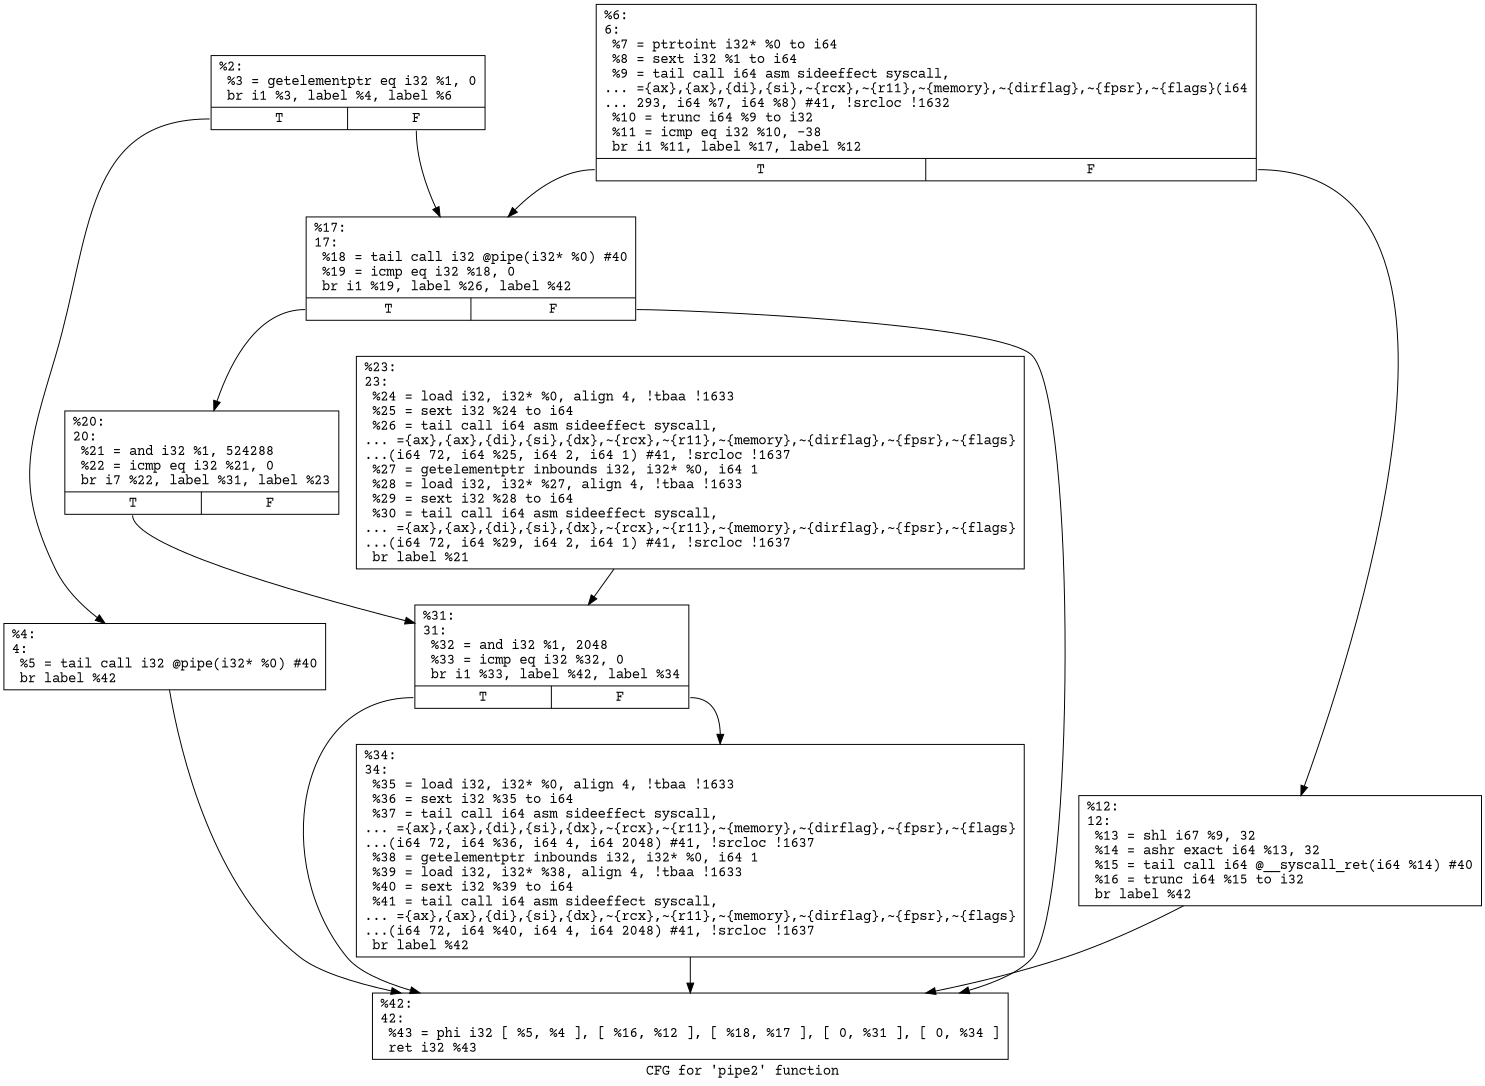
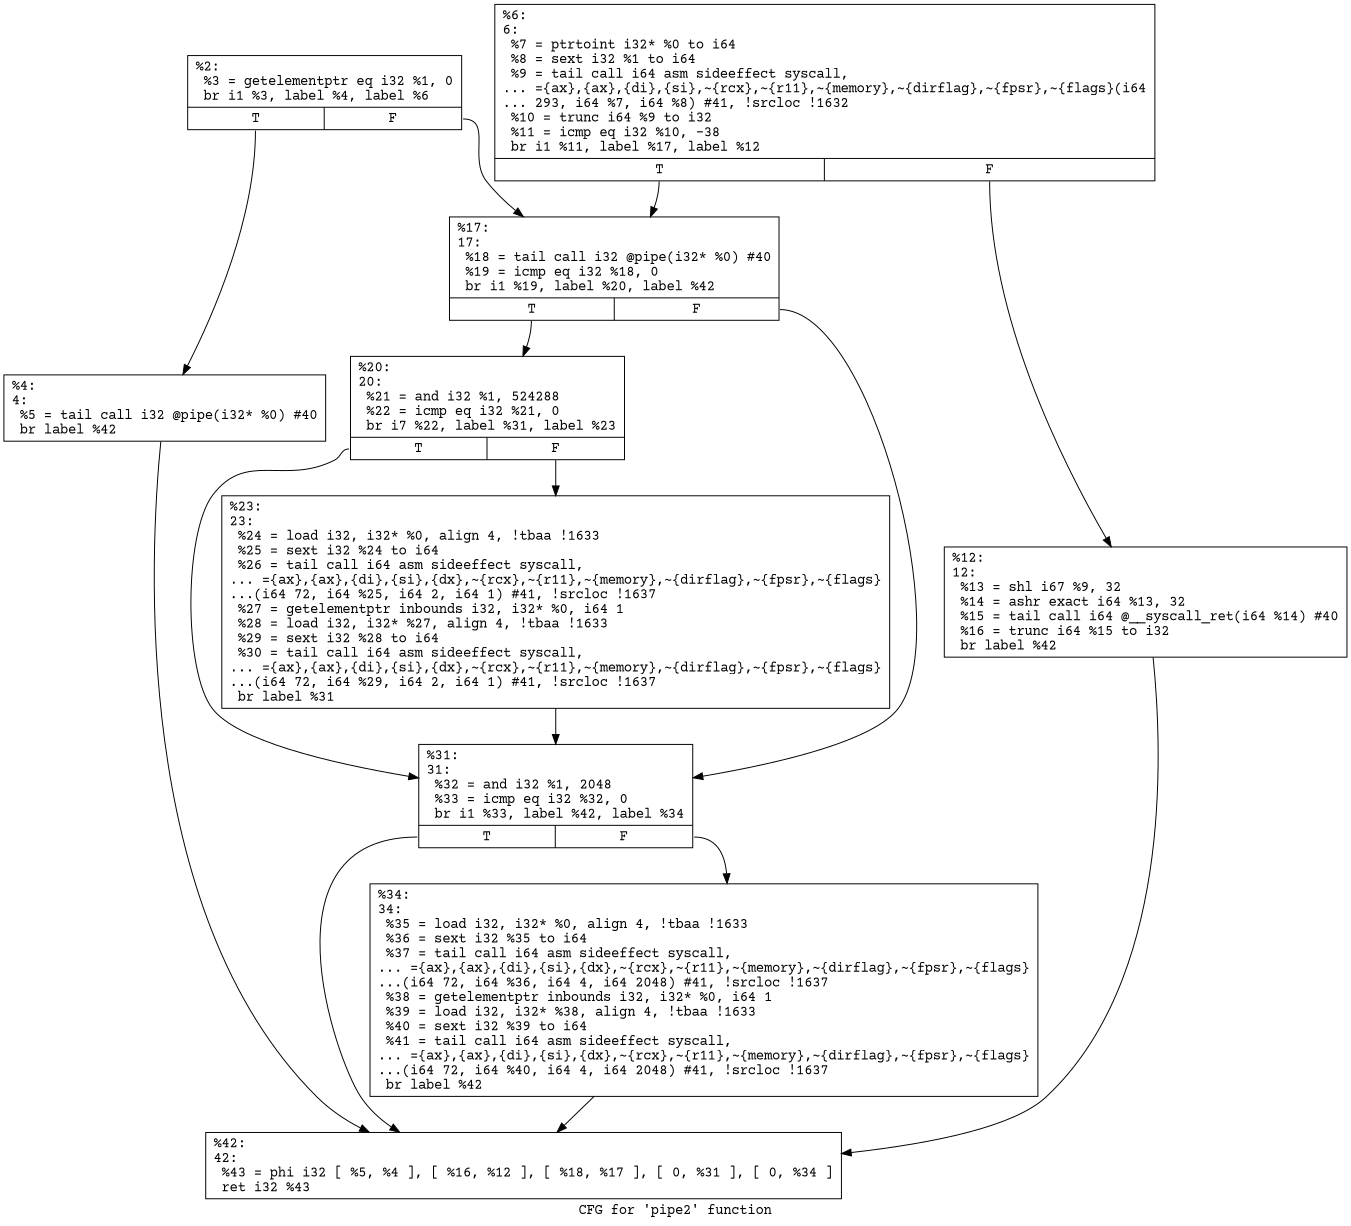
(443, 286) -> (586, 286)
none -> (556, 473)
(1059, 492) -> (914, 592)
(417, 557) -> (282, 697)
